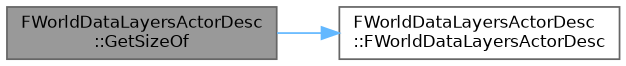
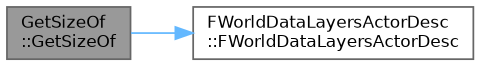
(142, 33) -> (69, 33)
